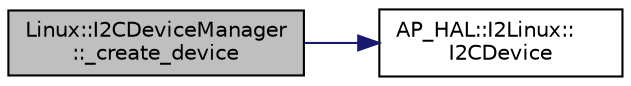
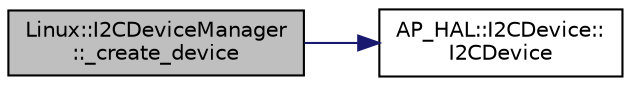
(501, 43) -> (501, 43)
